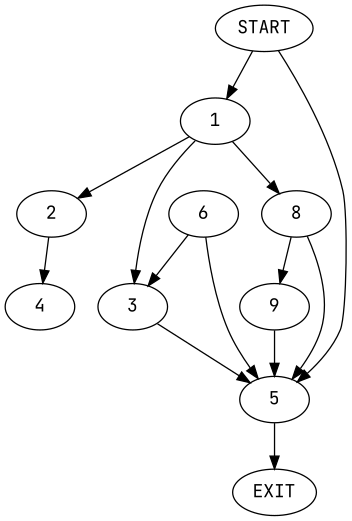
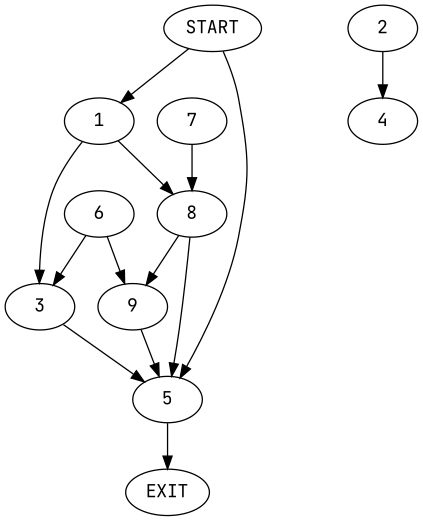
none -> (192, 121)
(139, 164) -> none
(219, 306) -> (114, 254)
